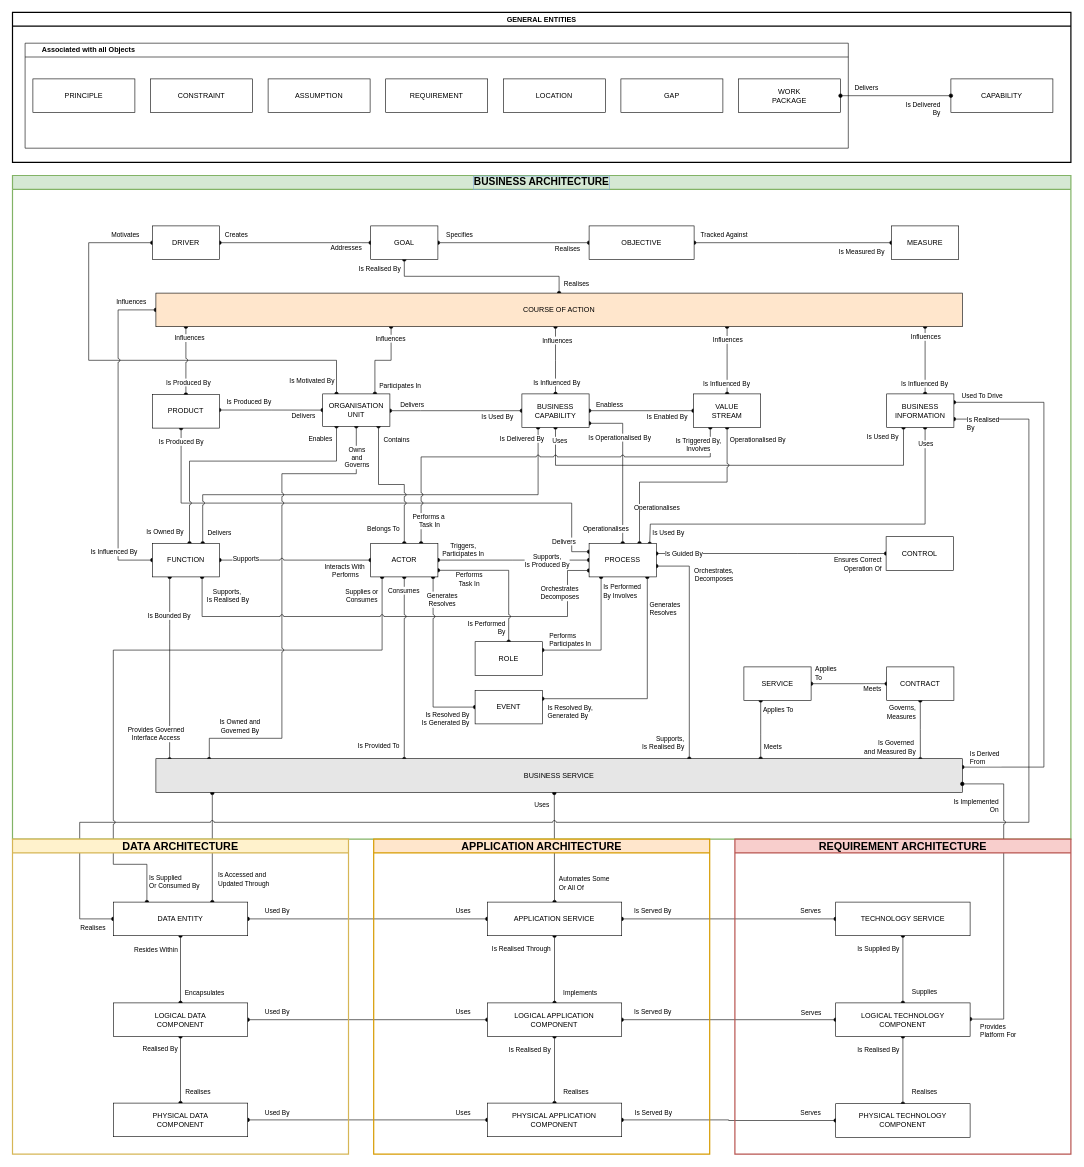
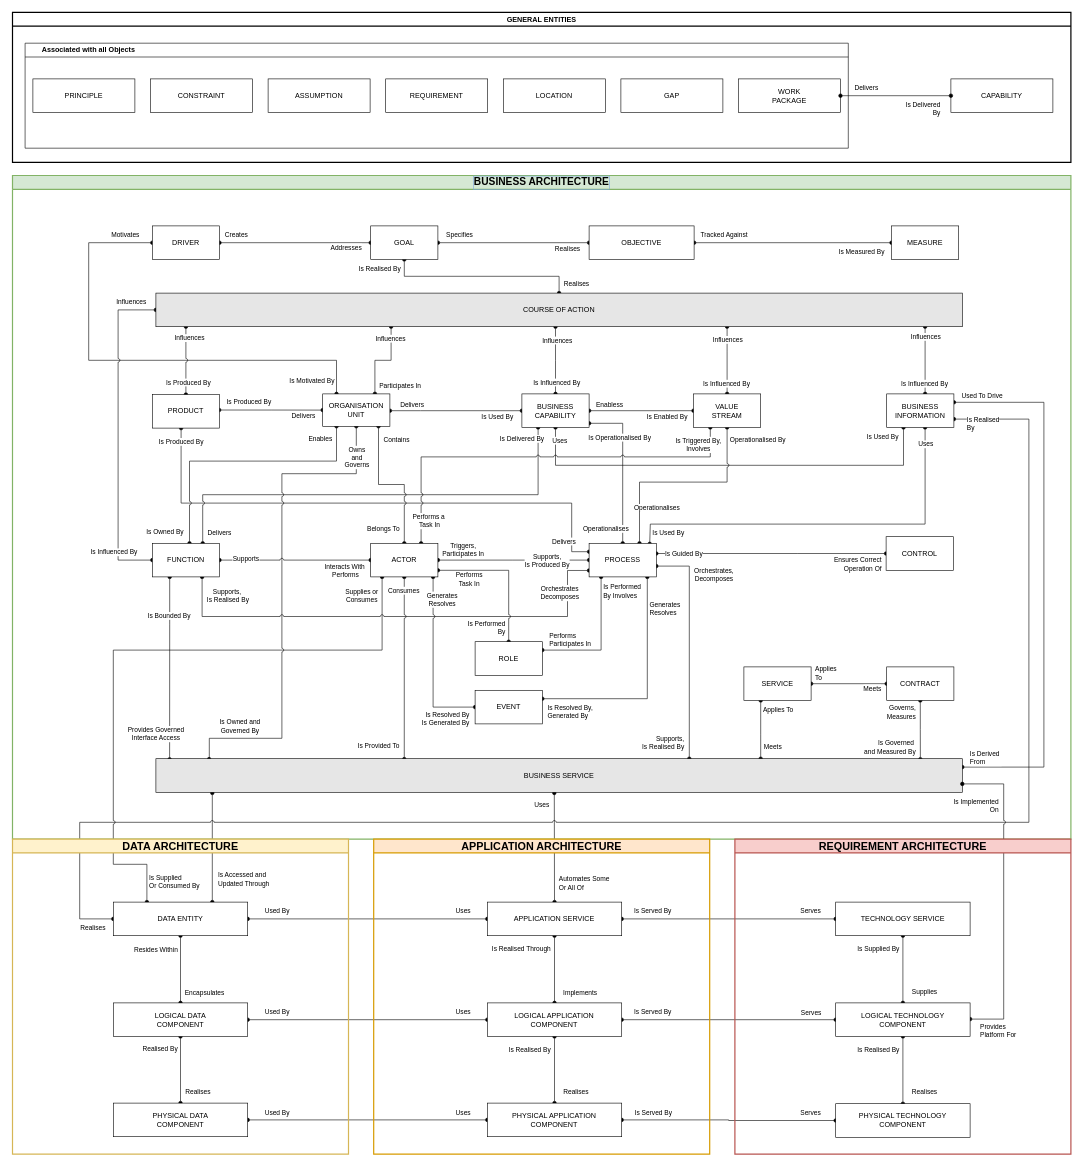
(559, 310) -> (559, 310)
